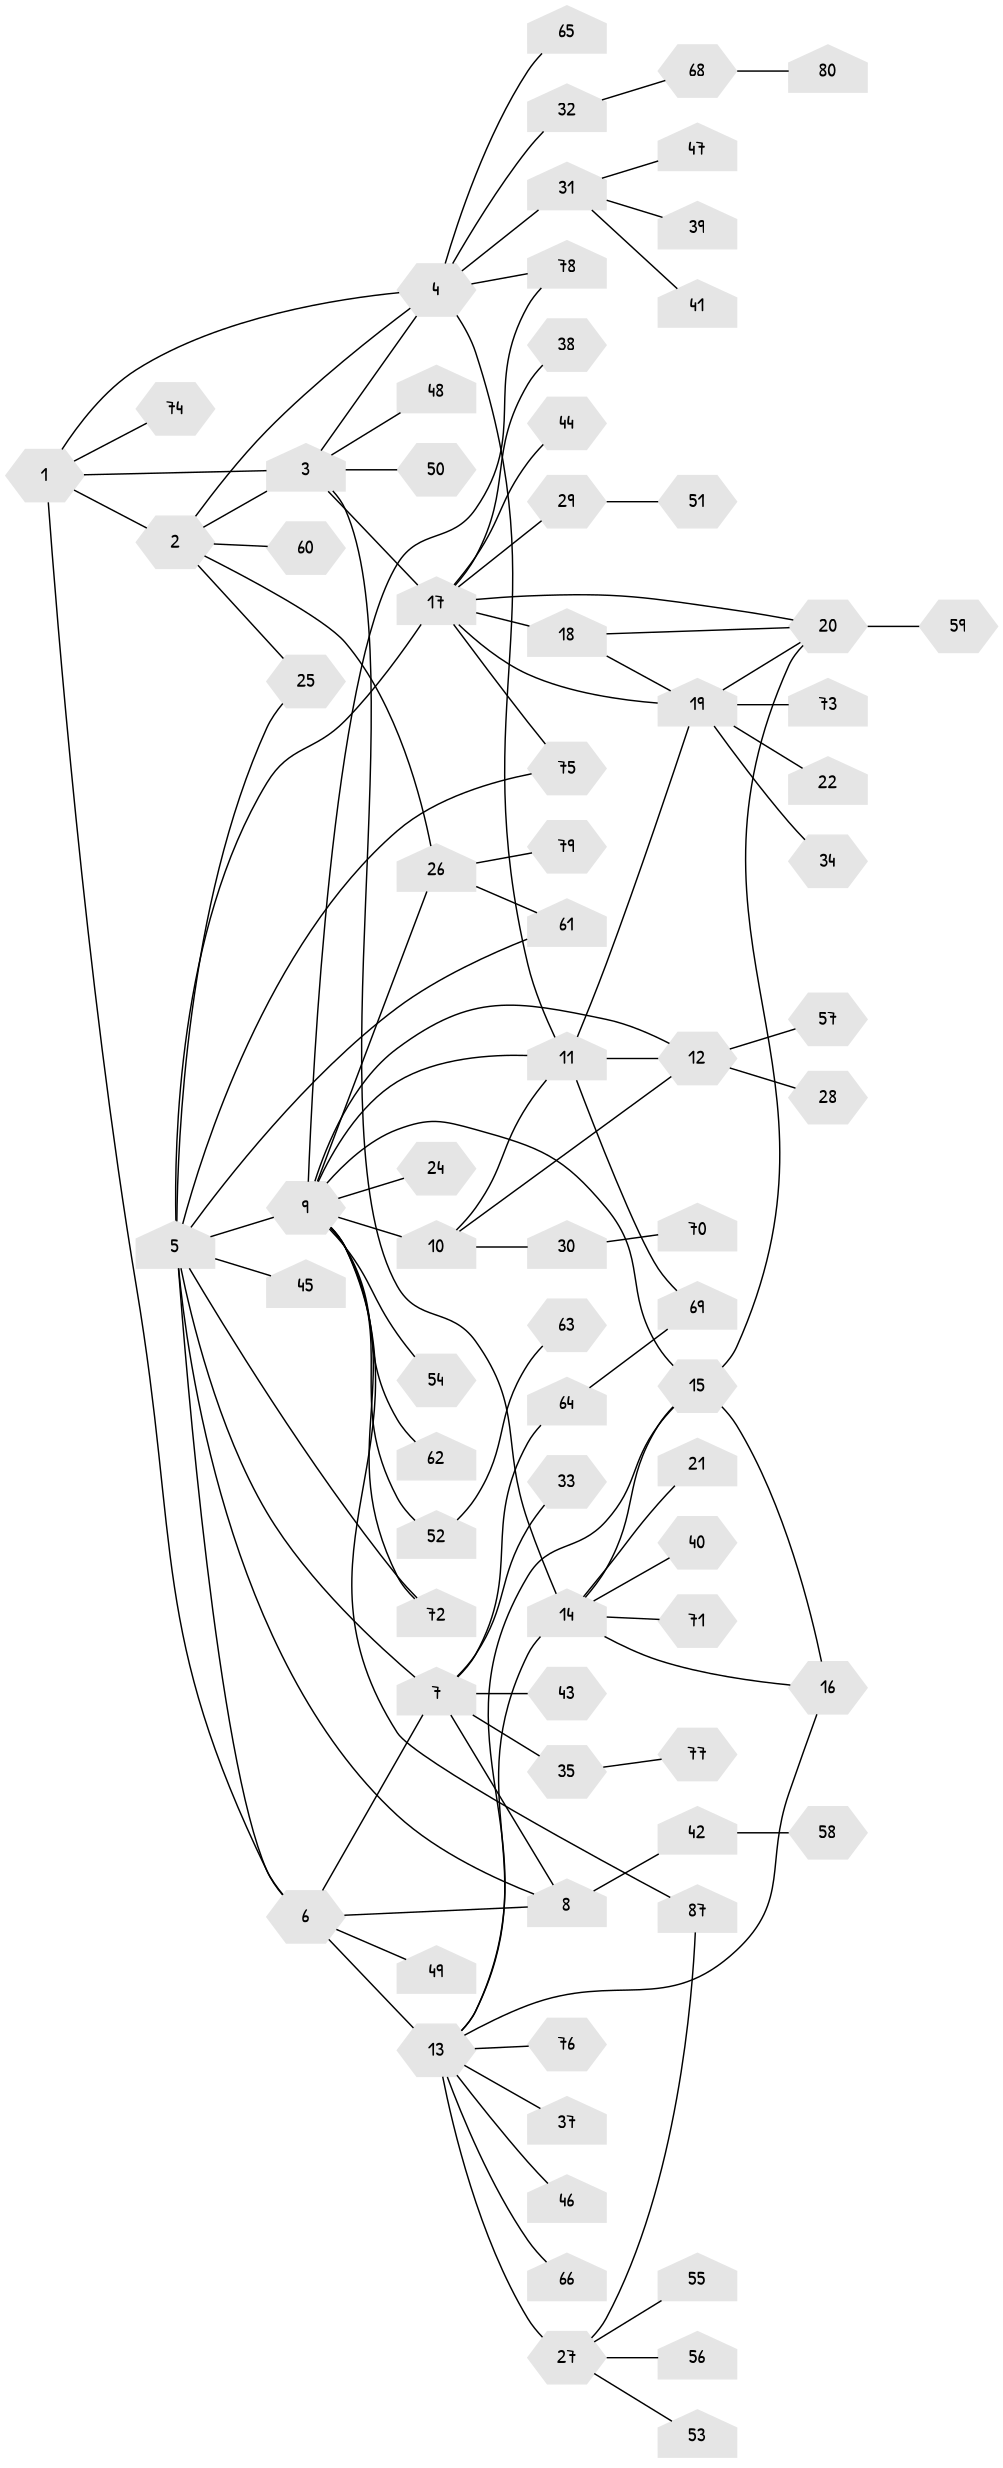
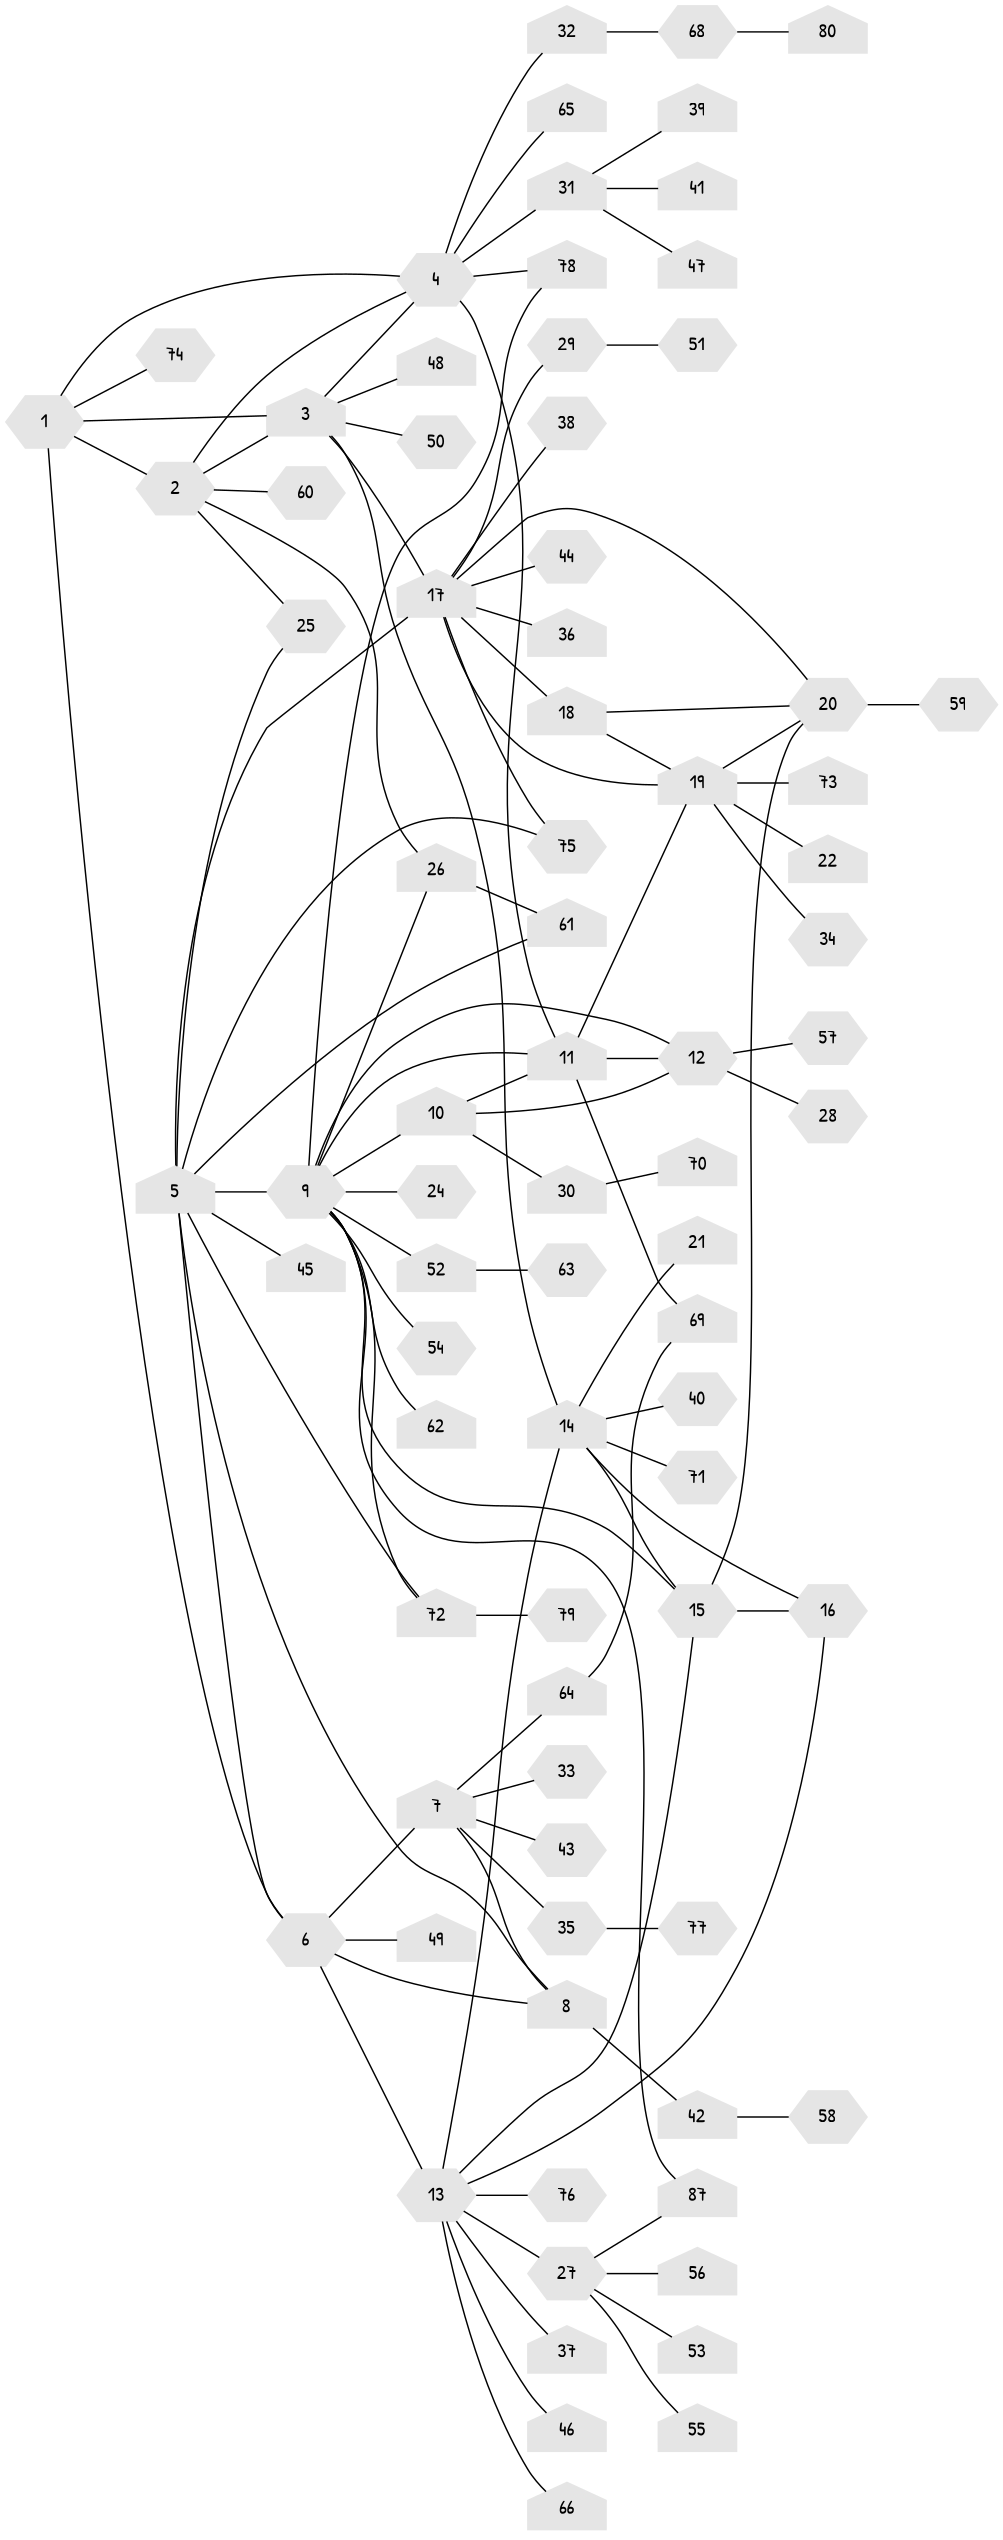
none -> (567, 635)
(500, 859) -> (502, 1615)
(258, 1496) -> none
